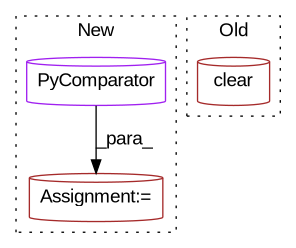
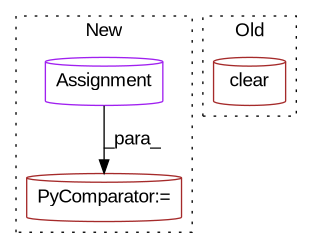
(96, 81) -> (104, 81)
(96, 198) -> (104, 198)
